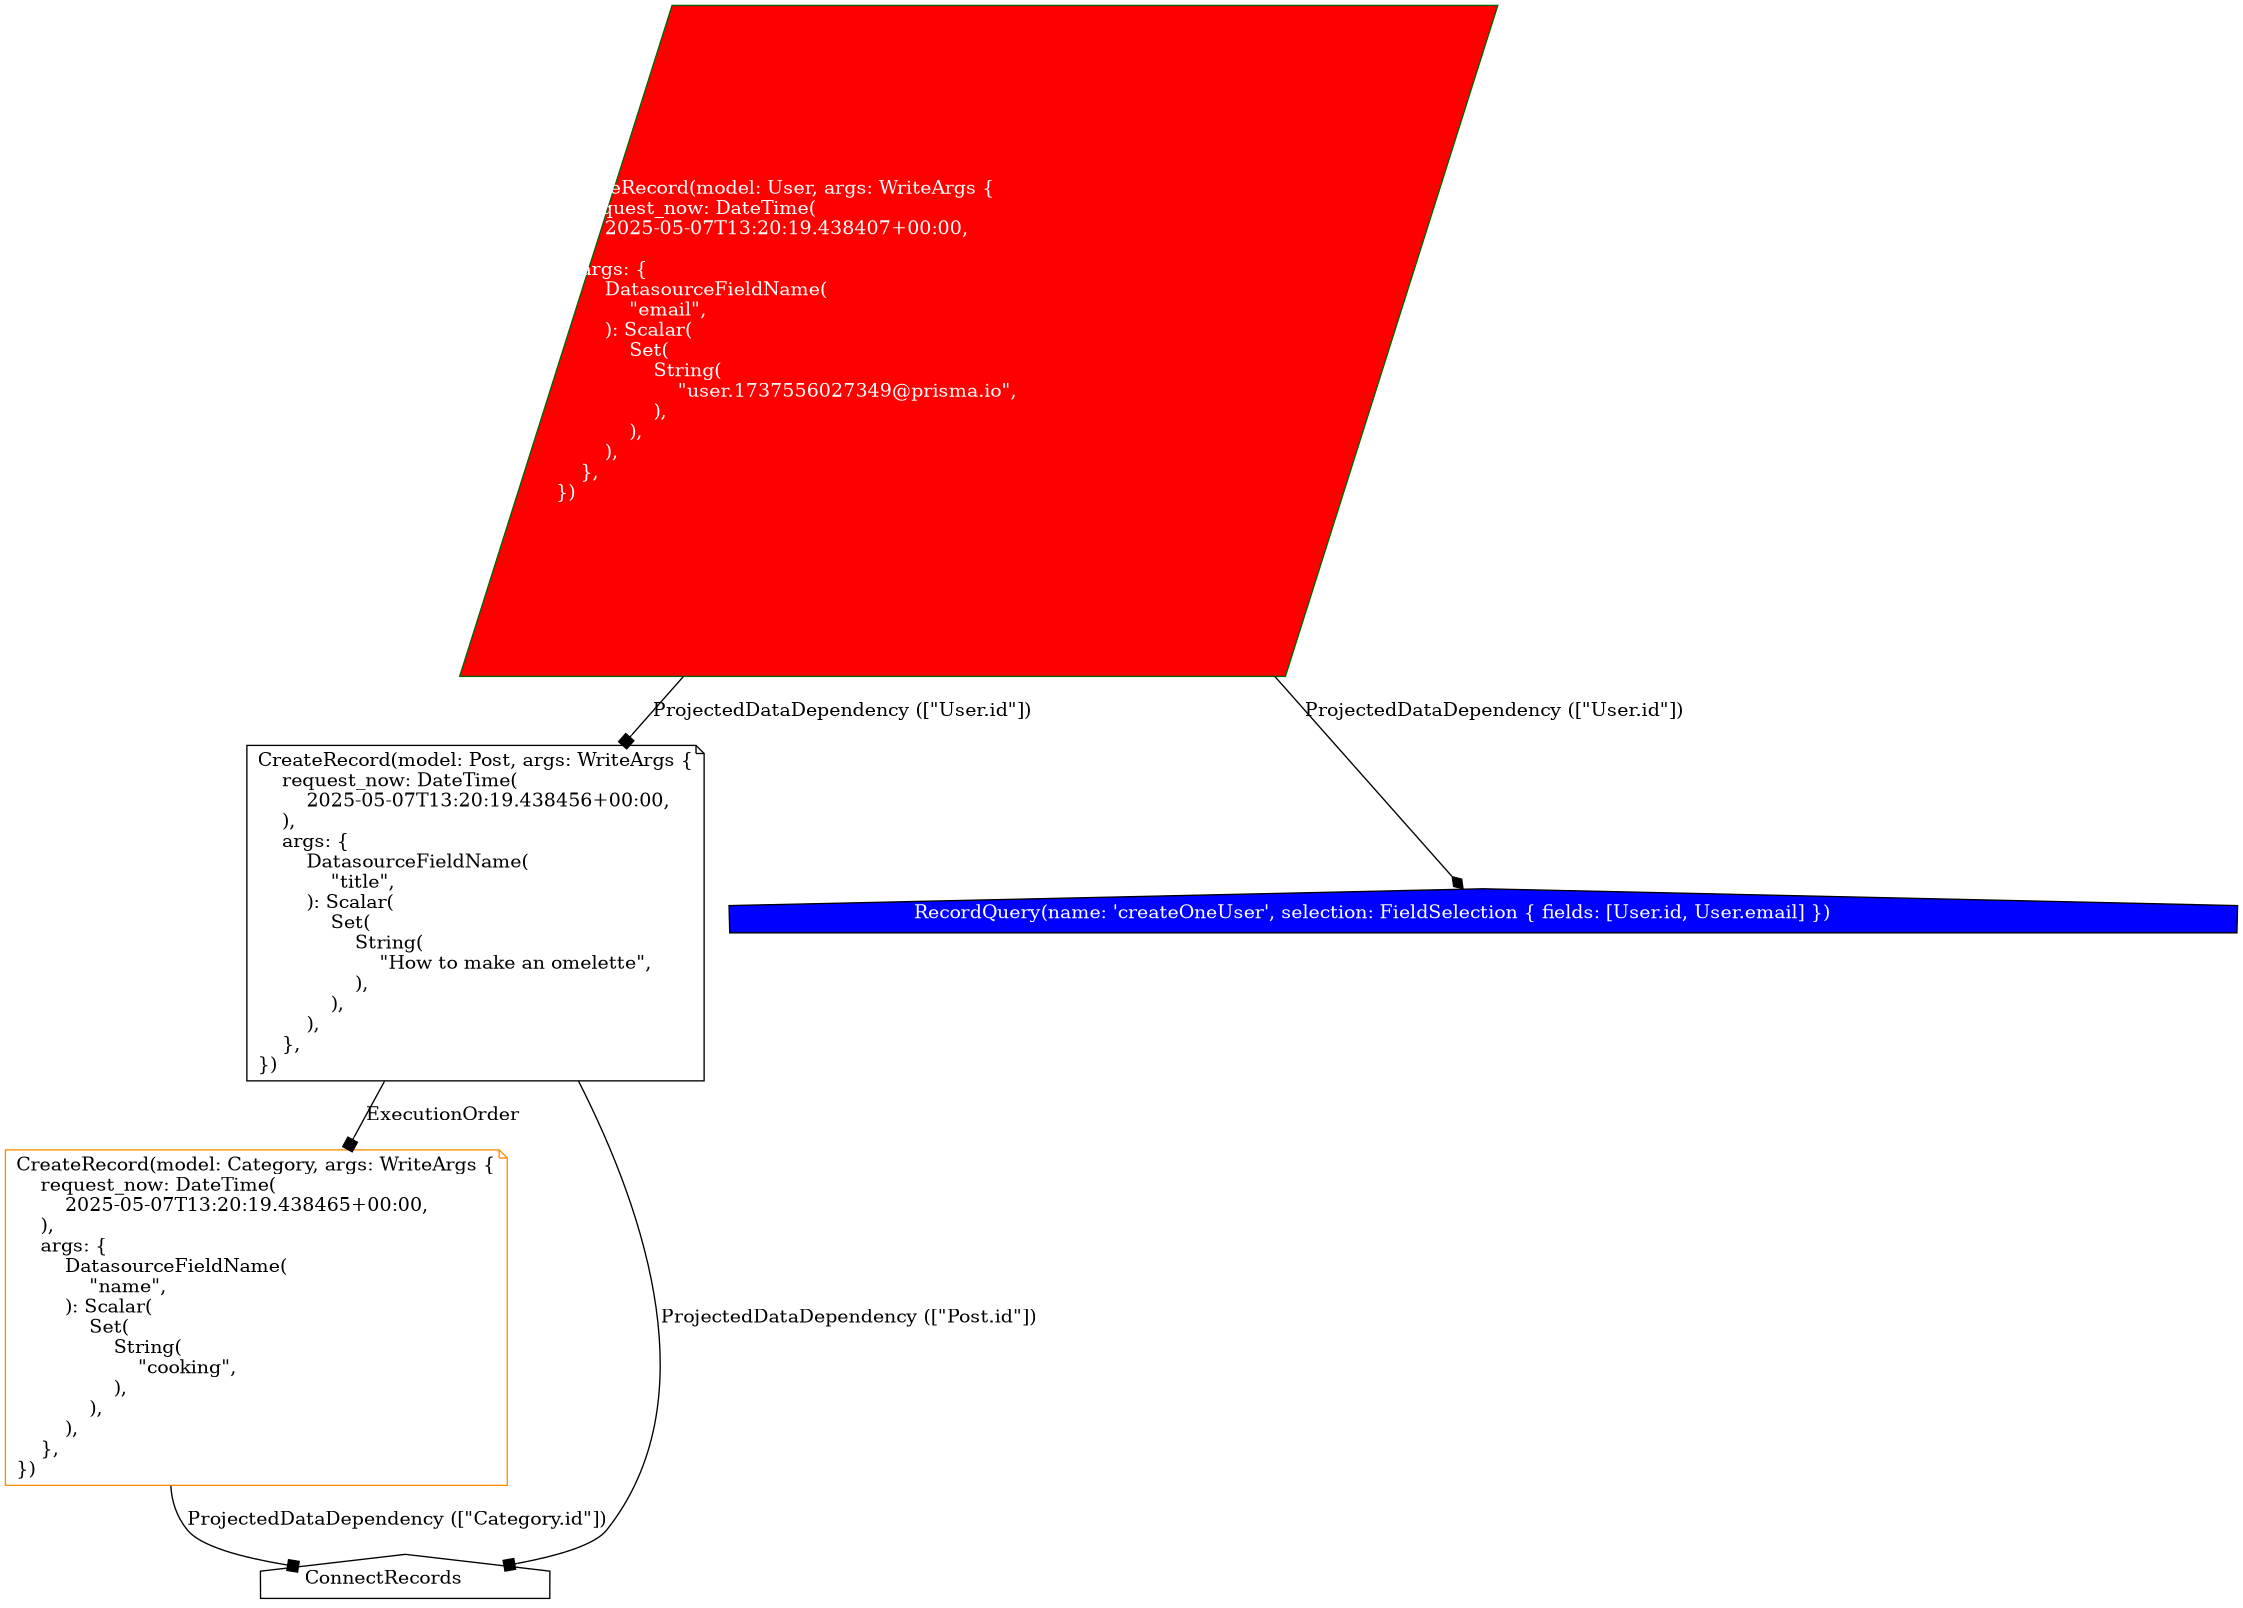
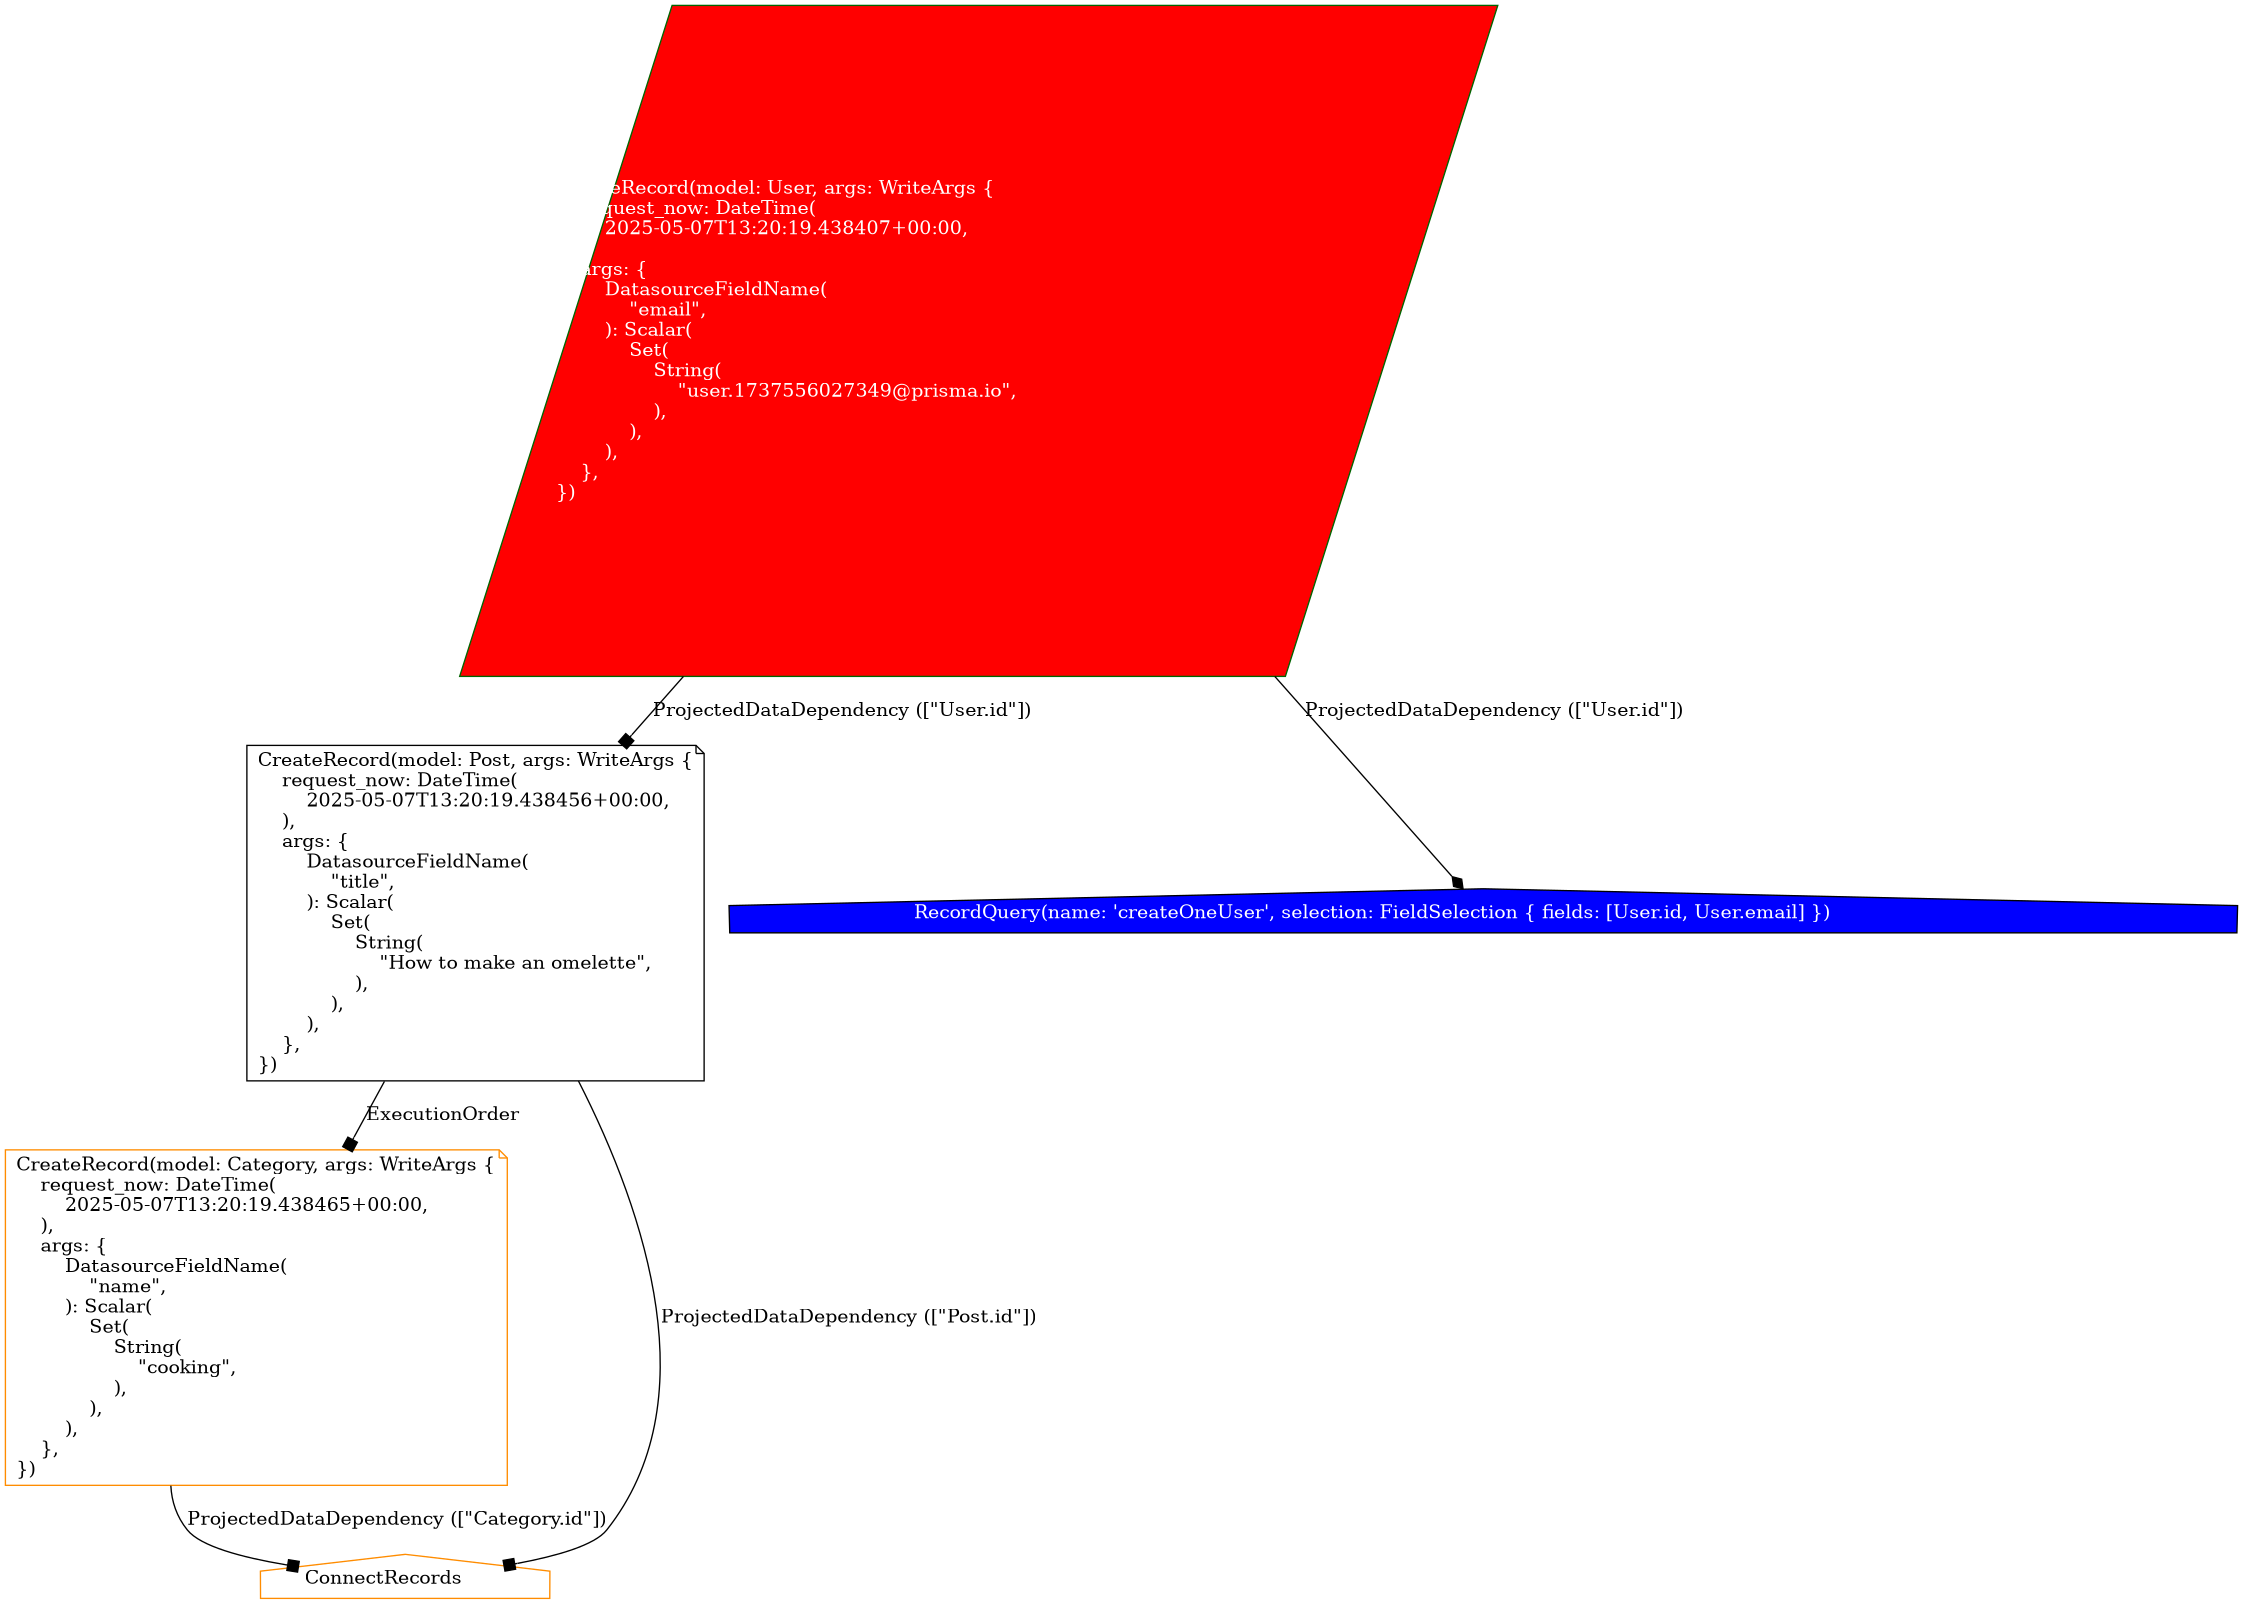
(405, 1579) -> (405, 1579)
